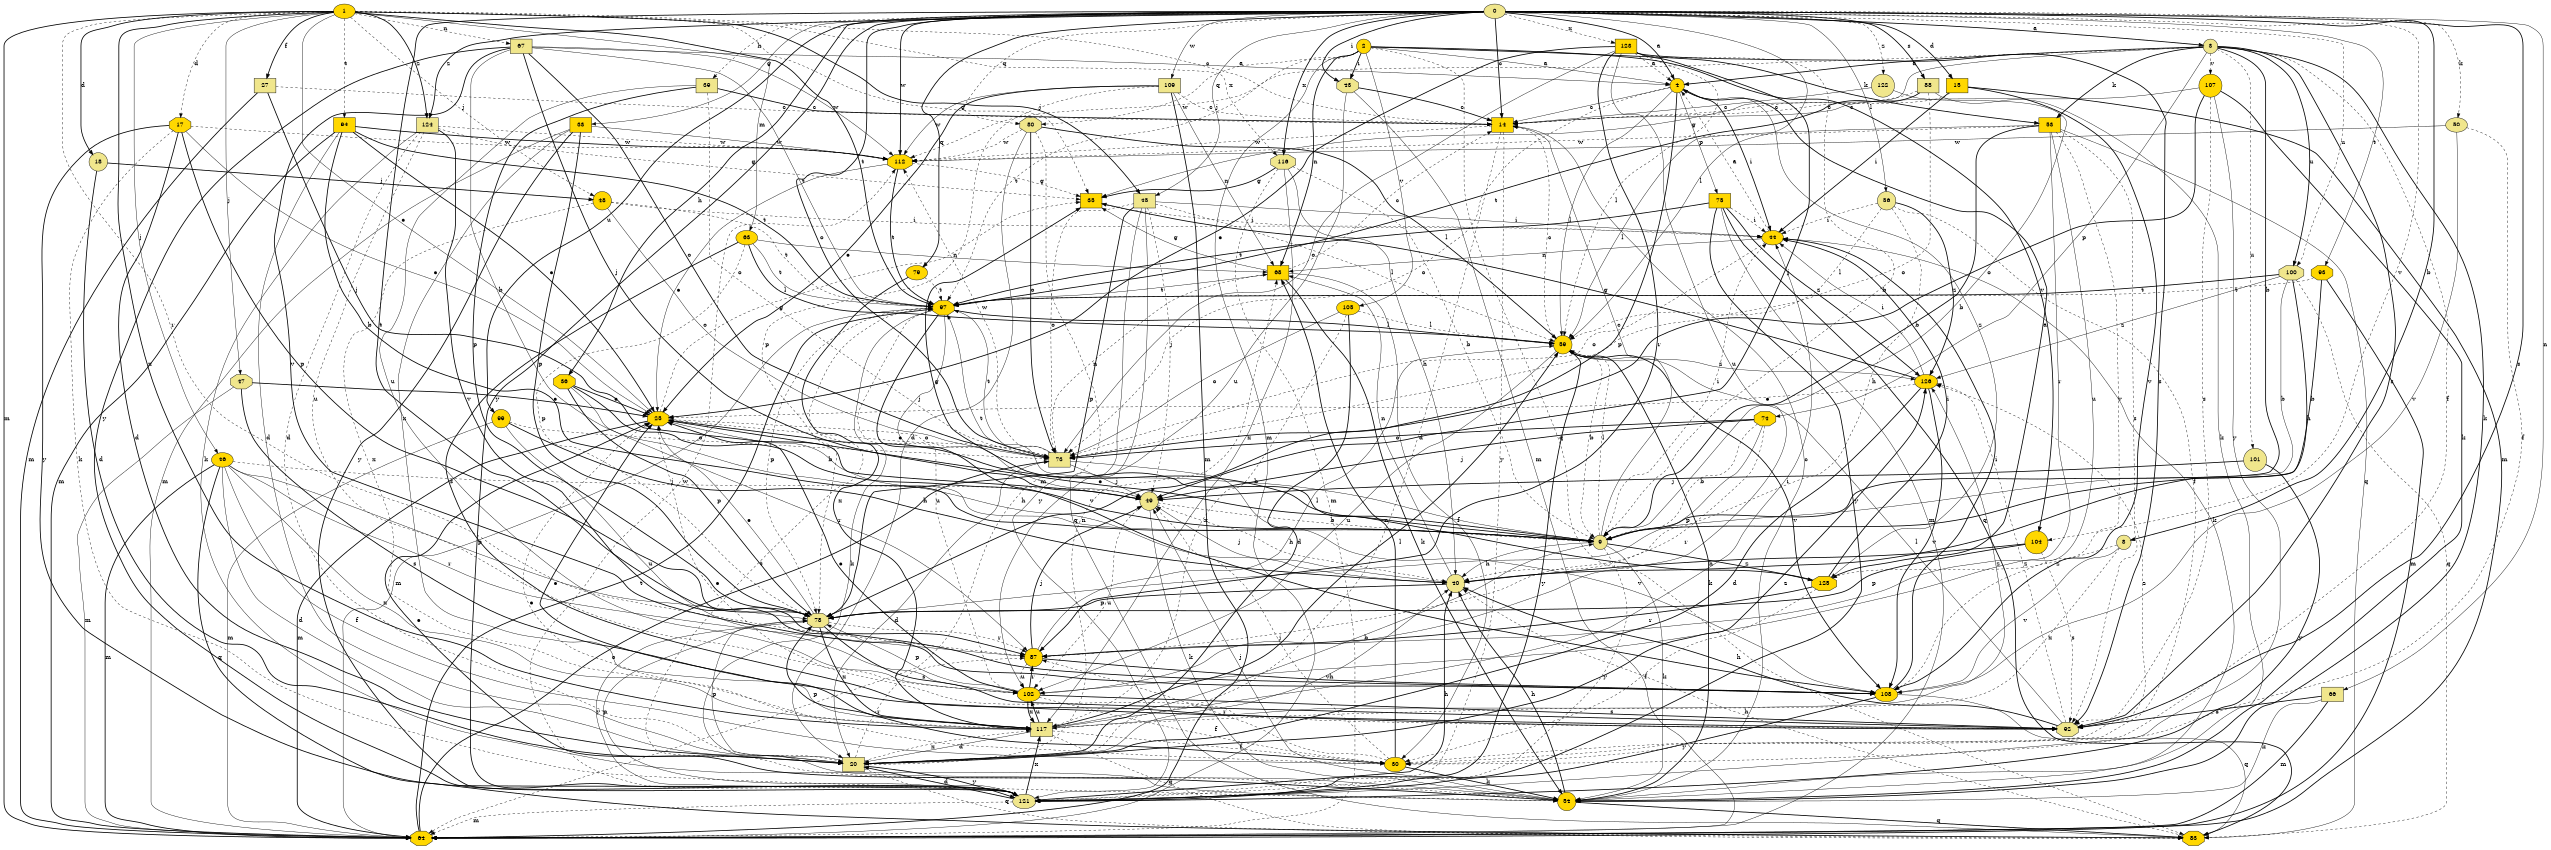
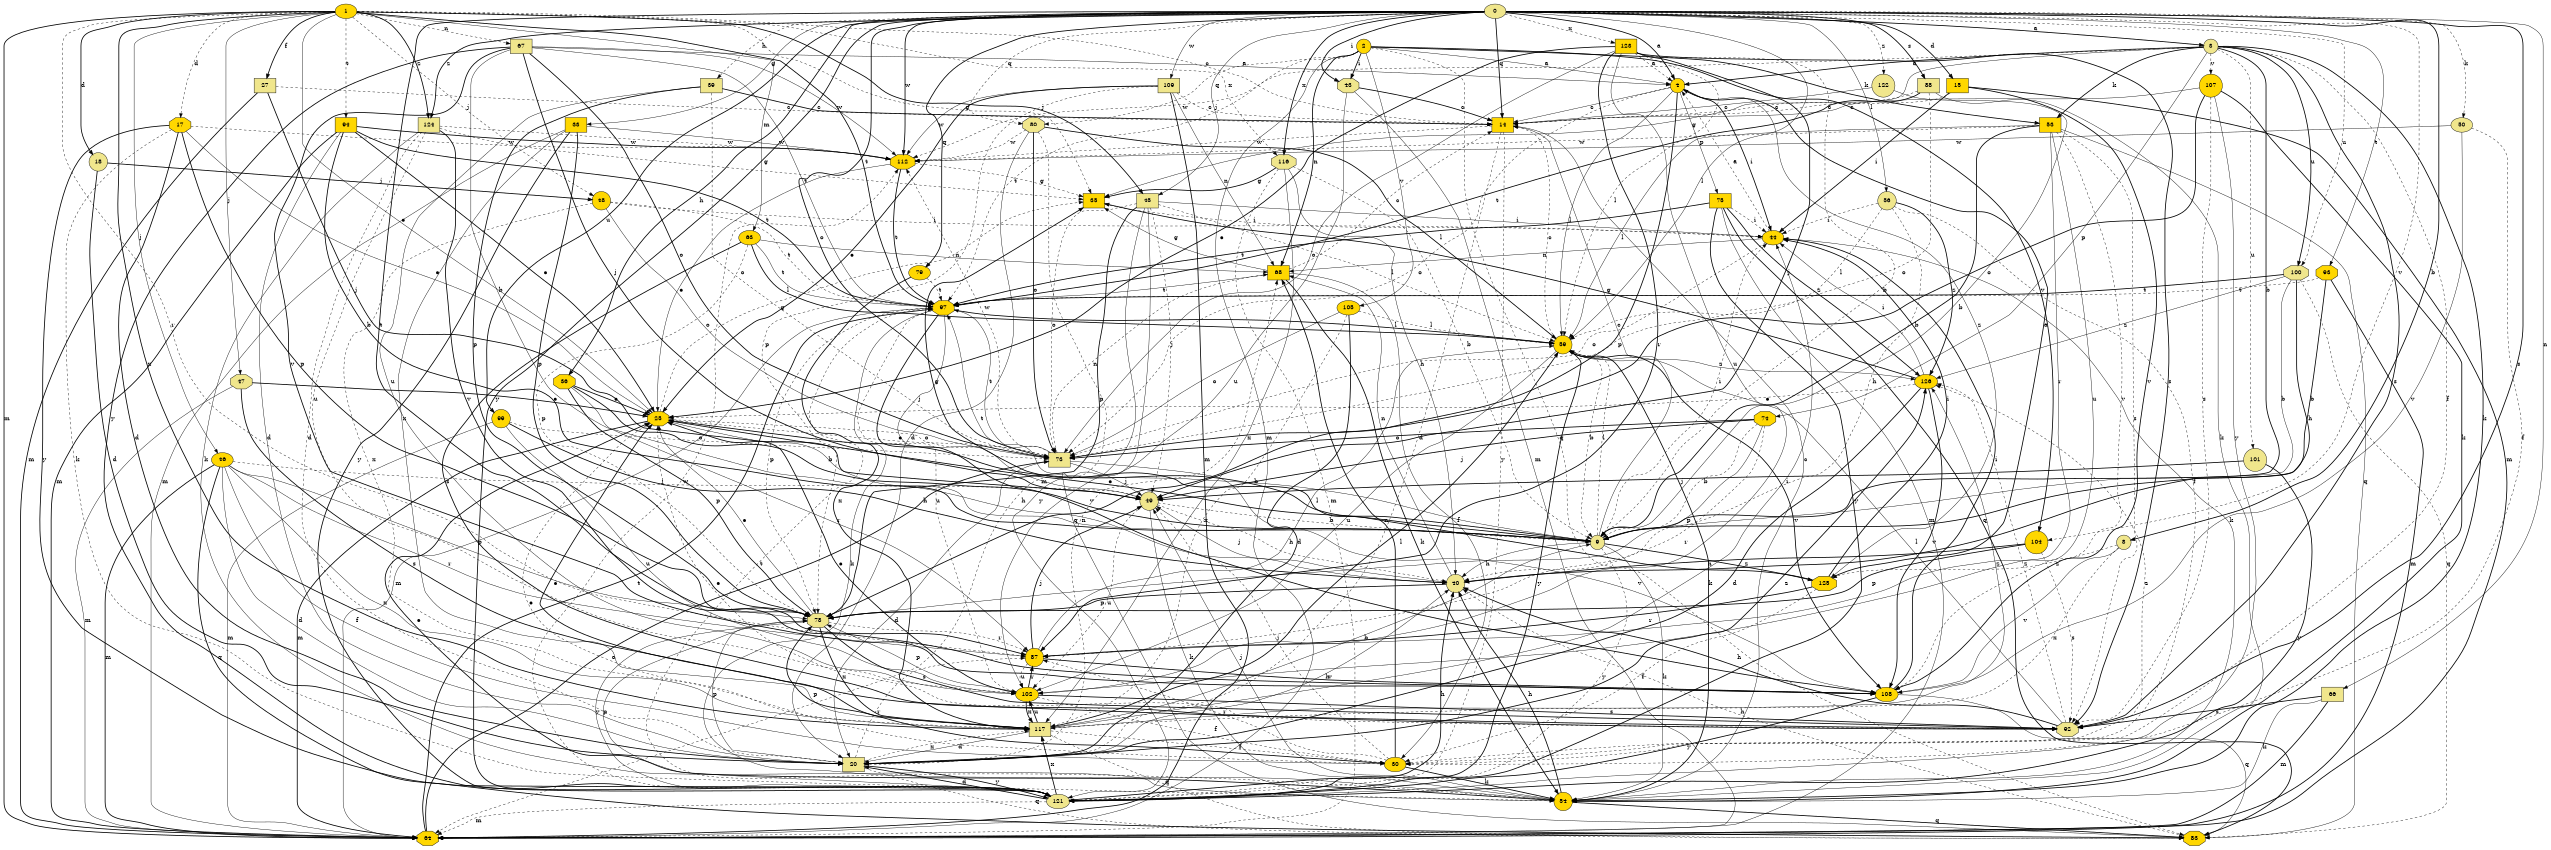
(1500, 64) -> (1501, 64)
